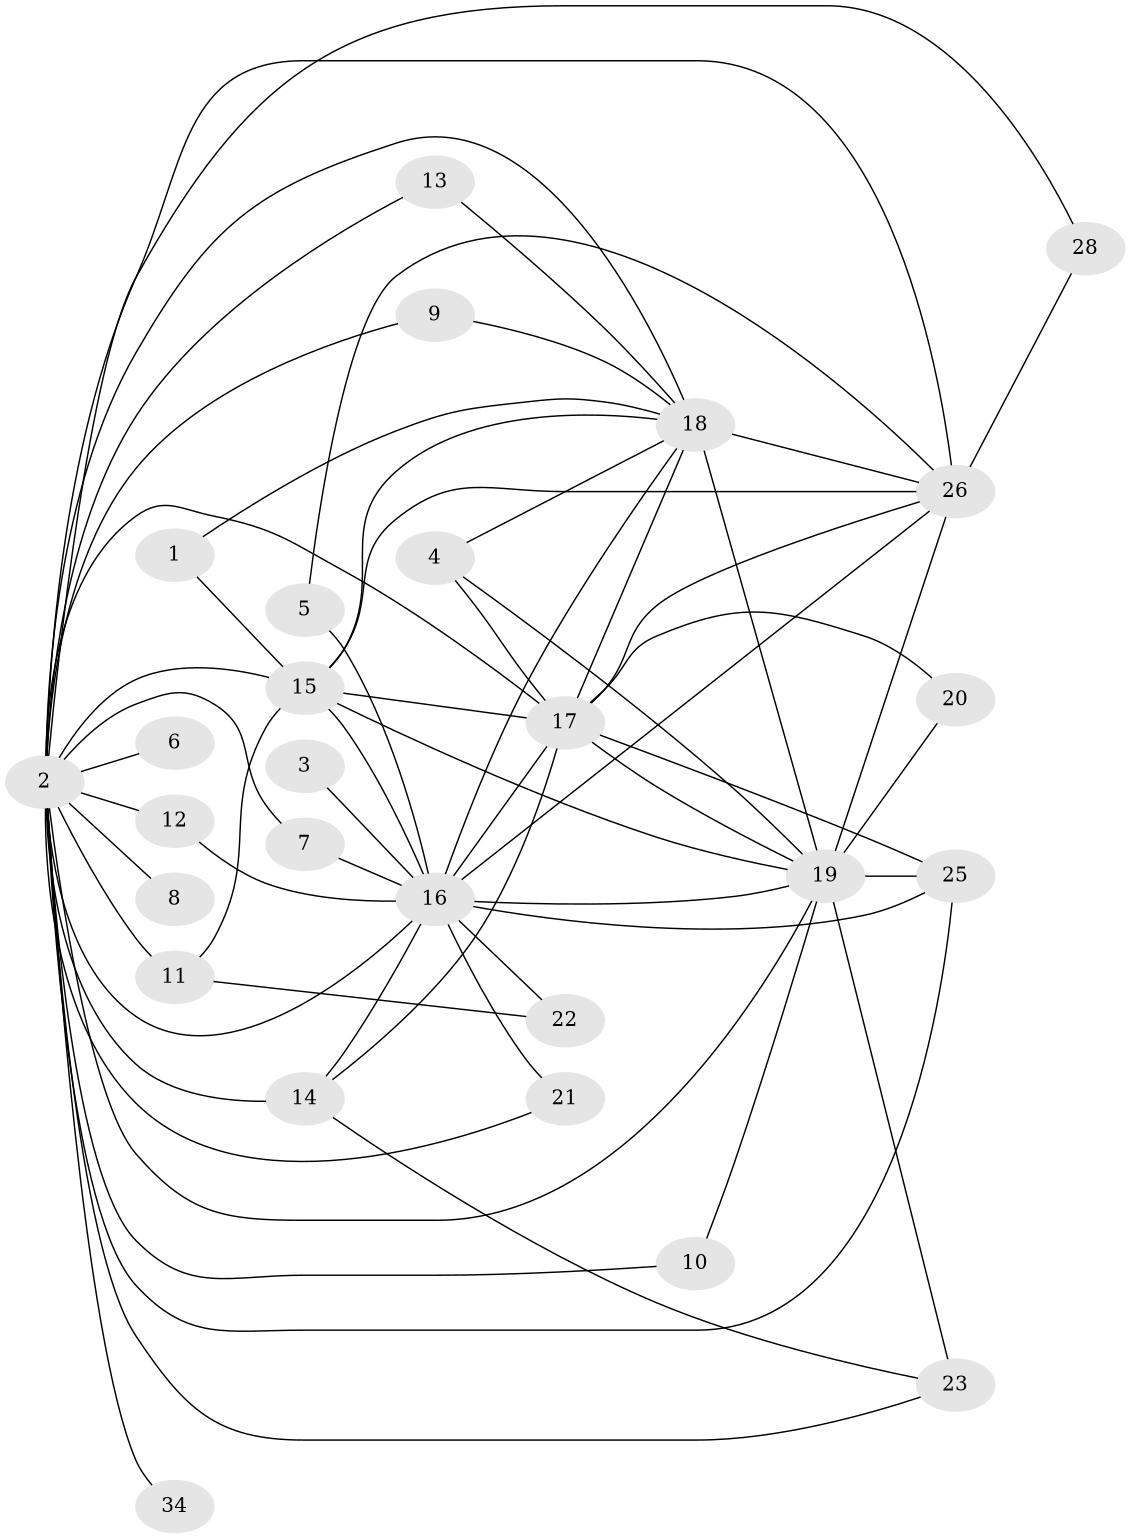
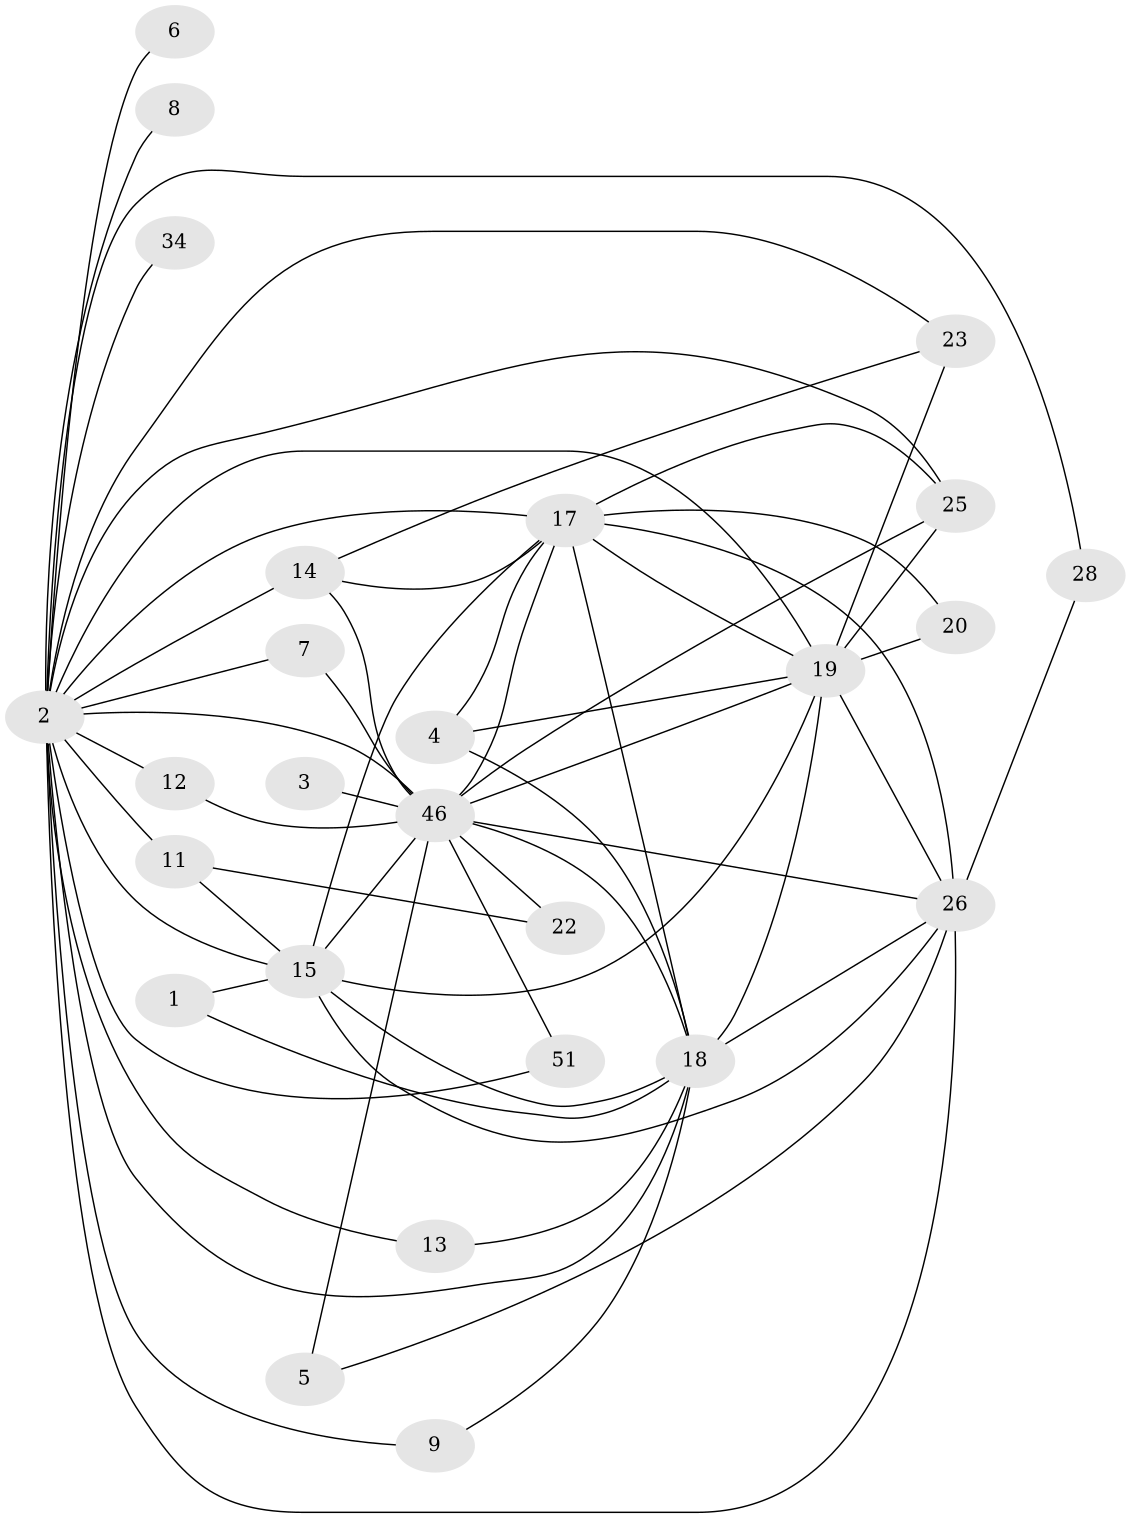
(435, 899) -> (435, 815)
(565, 1099) -> (565, 1061)
(695, 1264) -> none
